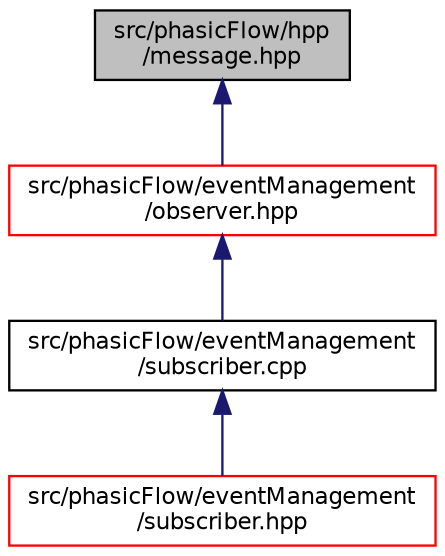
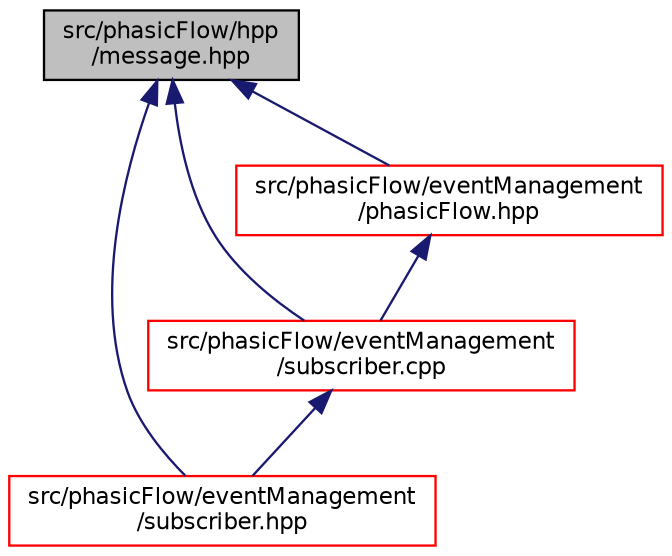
(222, 200) -> (449, 200)
none -> (211, 229)
none -> (113, 297)
(222, 356) -> (361, 356)
